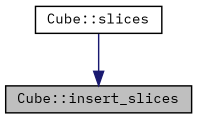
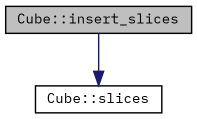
(99, 52) -> (99, 52)
